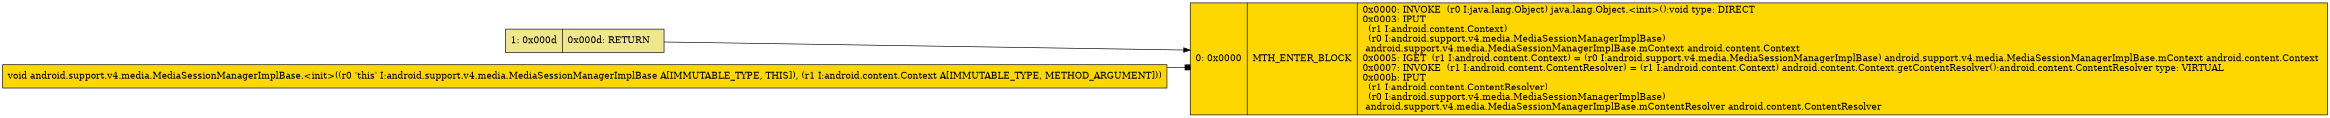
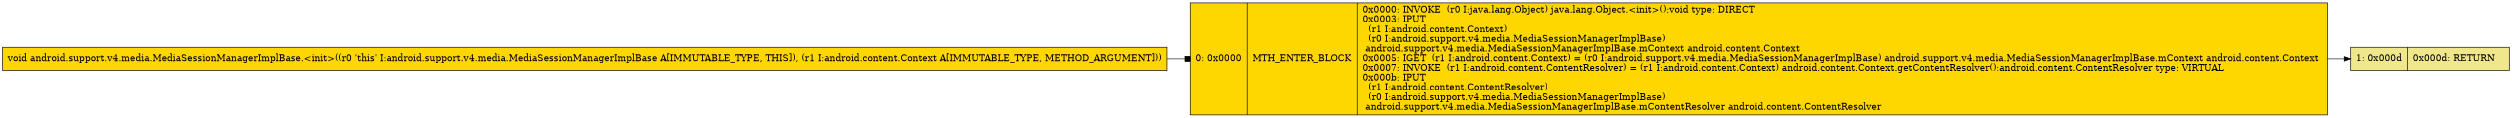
(924, 46) -> (2336, 59)
